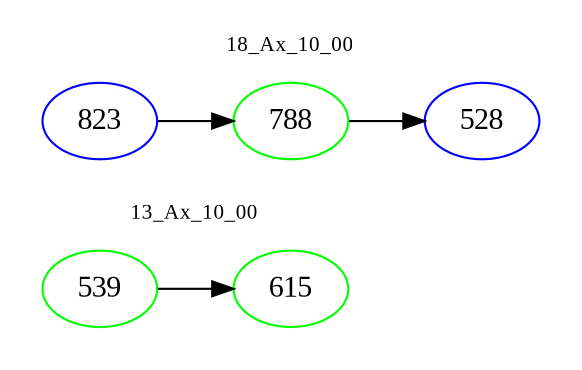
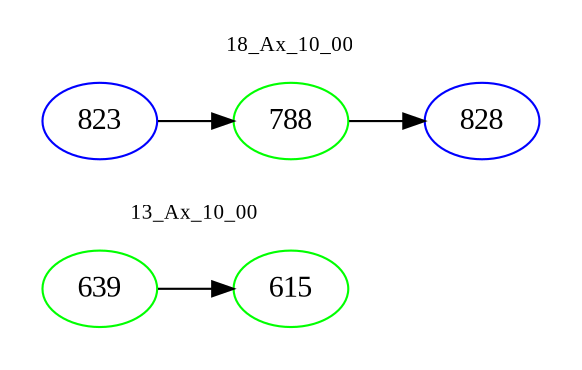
(482, 121) -> (482, 121)
(100, 289) -> (100, 289)
